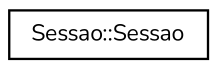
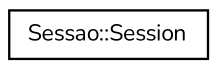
(109, 35) -> (109, 35)
